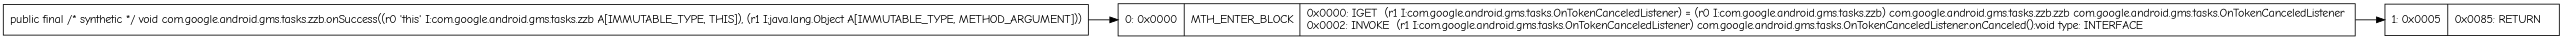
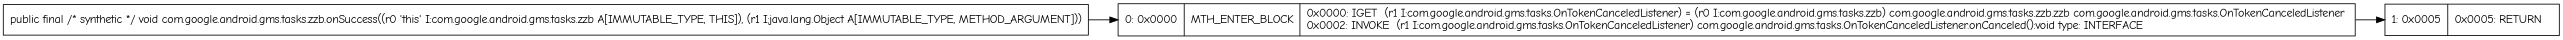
(2503, 19) -> (2504, 19)
